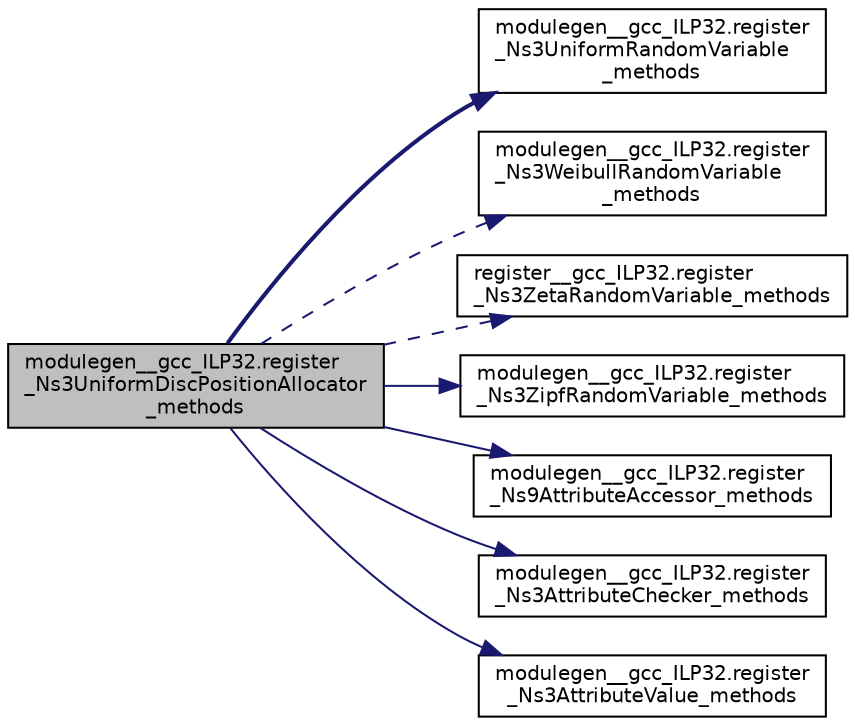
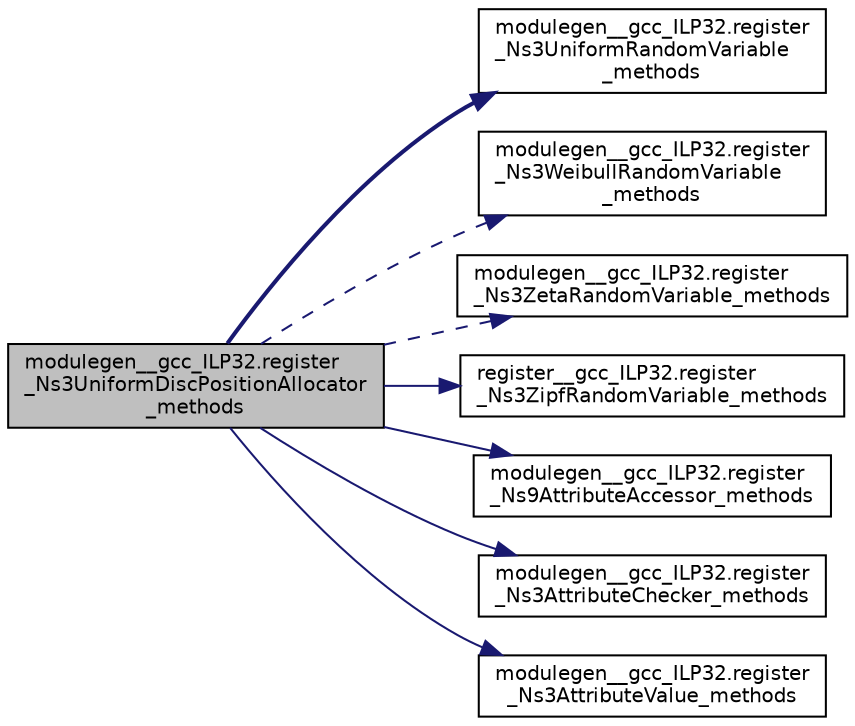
(652, 286) -> (652, 286)
(652, 386) -> (652, 386)
